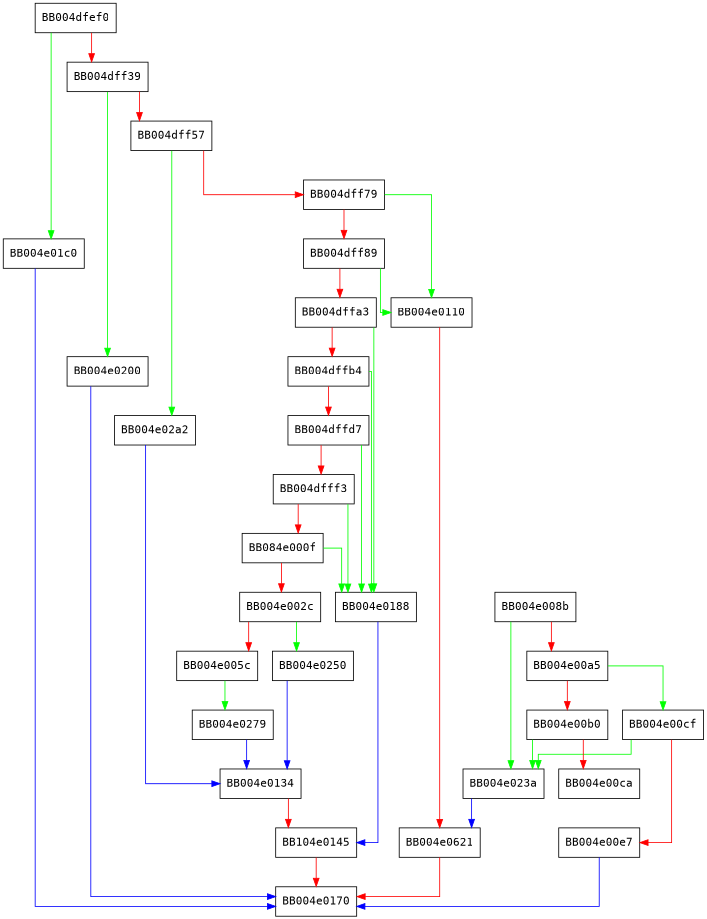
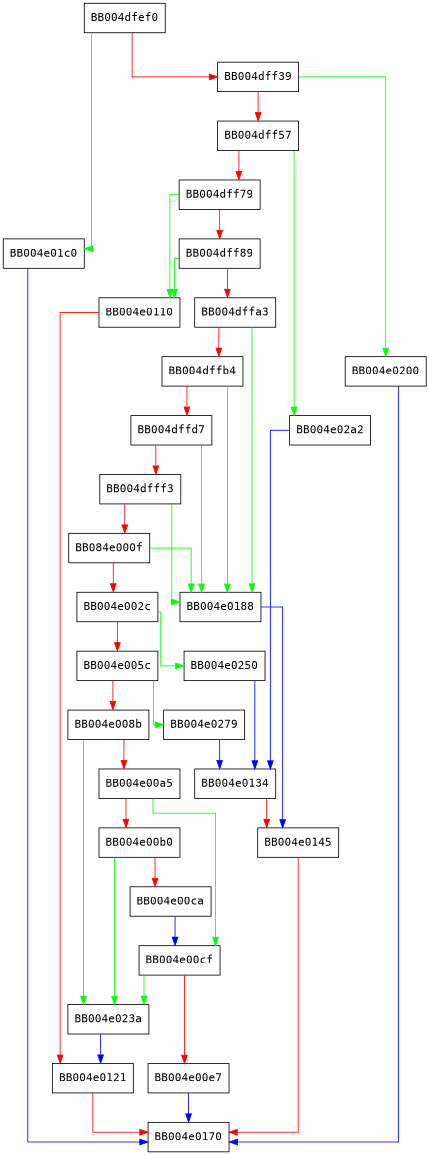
none -> (113, 691)
(316, 843) -> (298, 843)
(440, 843) -> (93, 1078)
none -> (175, 927)
